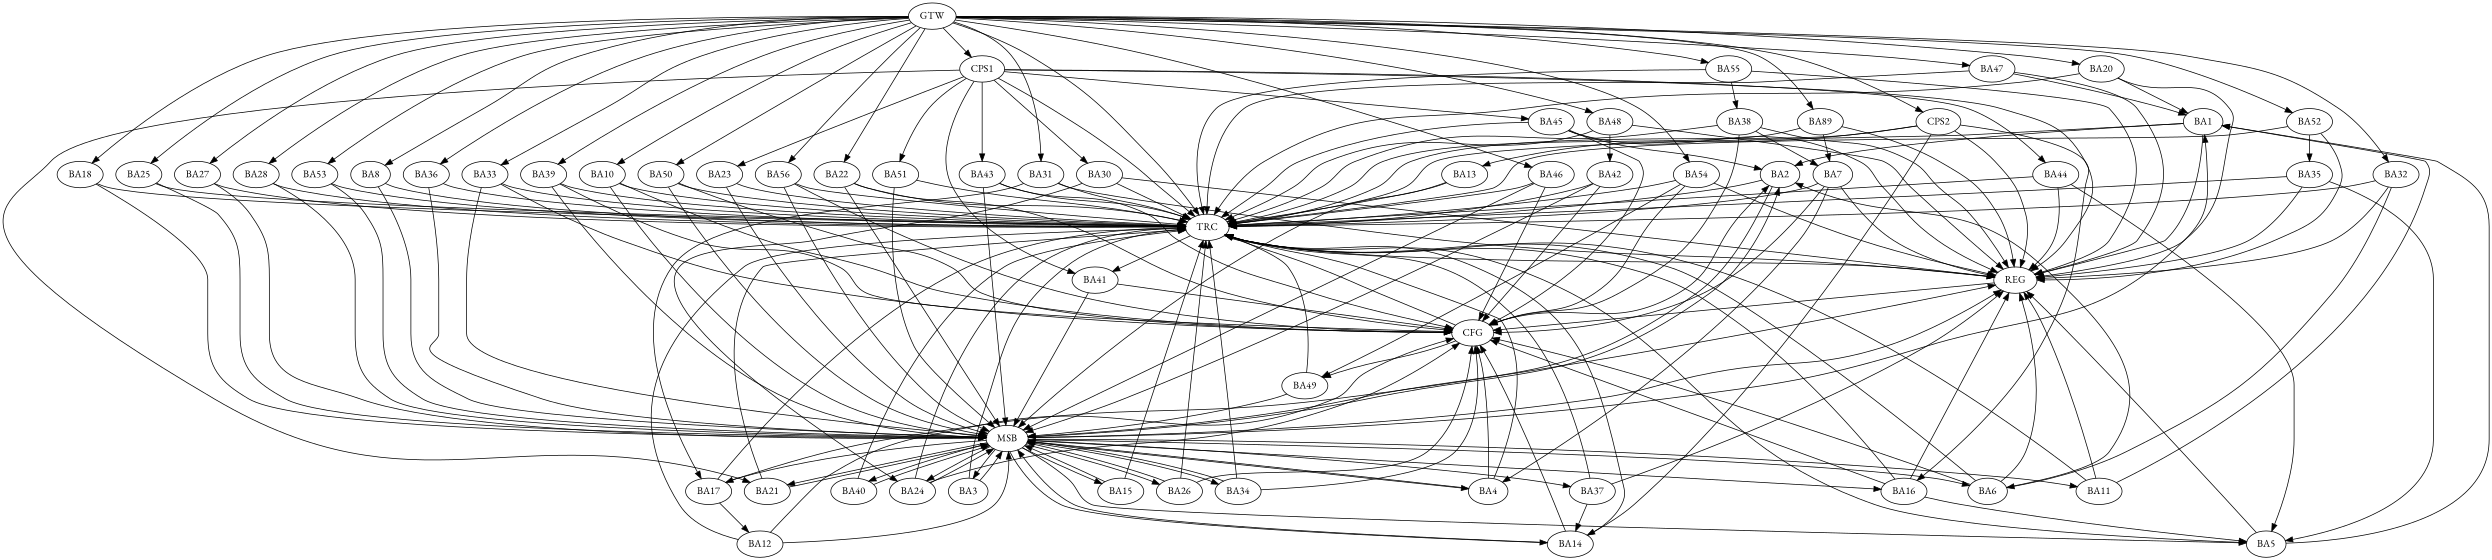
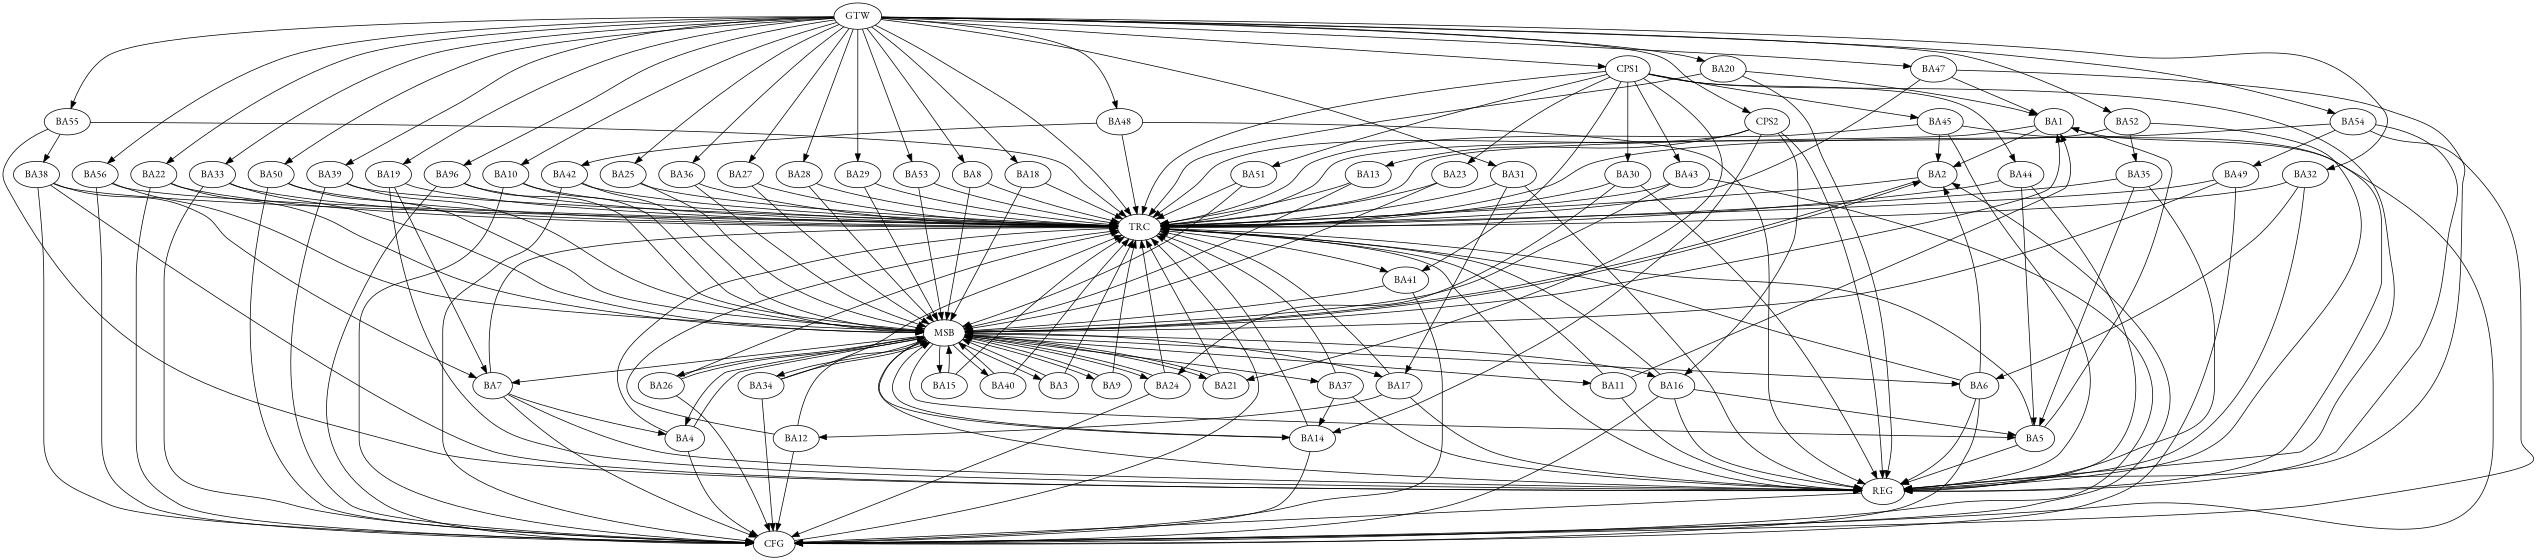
(1820, 122) -> (388, 175)
none -> (858, 175)
(1551, 175) -> (447, 175)
none -> (701, 361)
(1374, 363) -> (1633, 536)
none -> (1112, 386)
